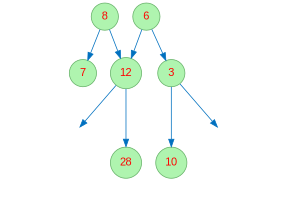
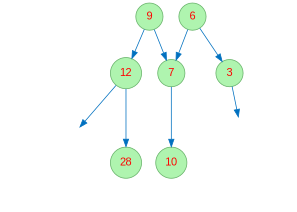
(105, 17) -> (149, 17)
(138, 40) -> (183, 41)
(171, 113) -> (171, 113)
